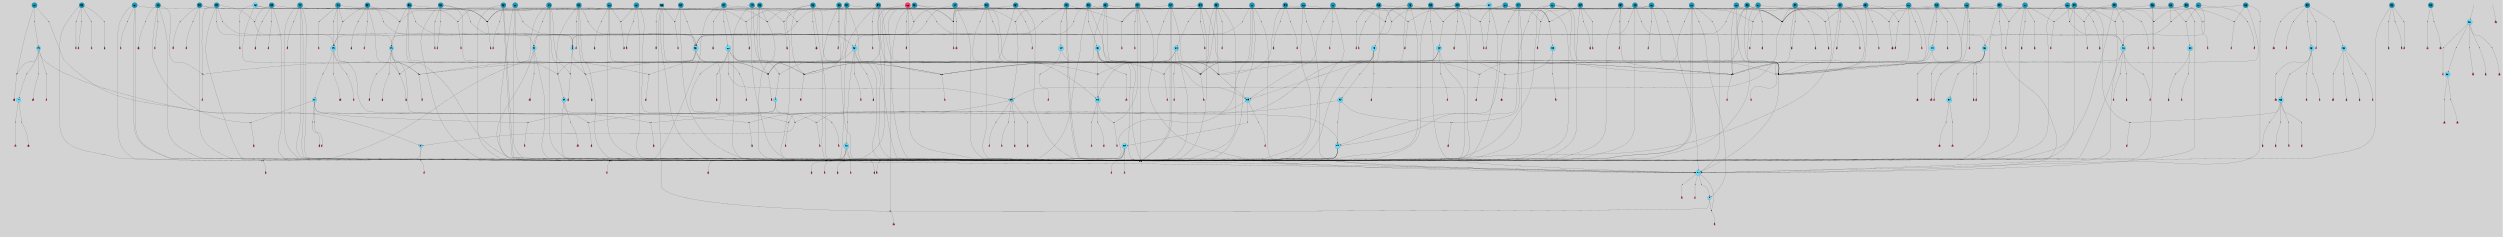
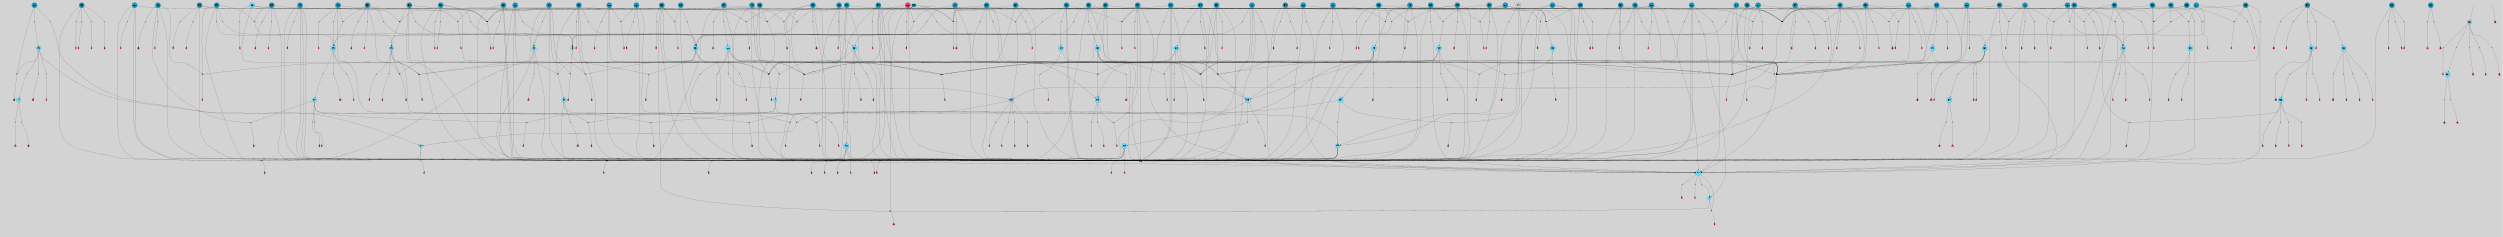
(662, 5) -> (662, 5)
(915, 5) -> (914, 5)
(1489, 5) -> (1489, 5)
(1518, 5) -> (1518, 5)
(2470, 22) -> (2470, 22)
(1338, 146) -> (1338, 146)
